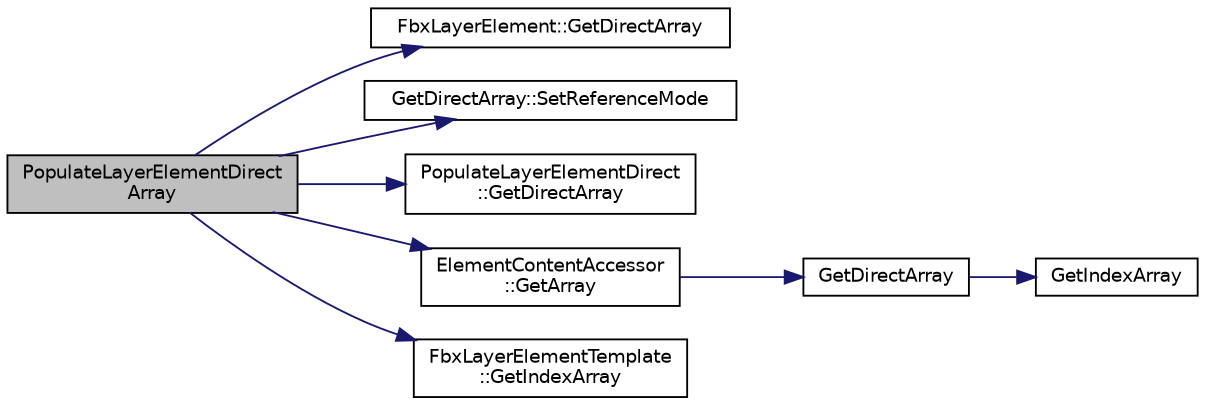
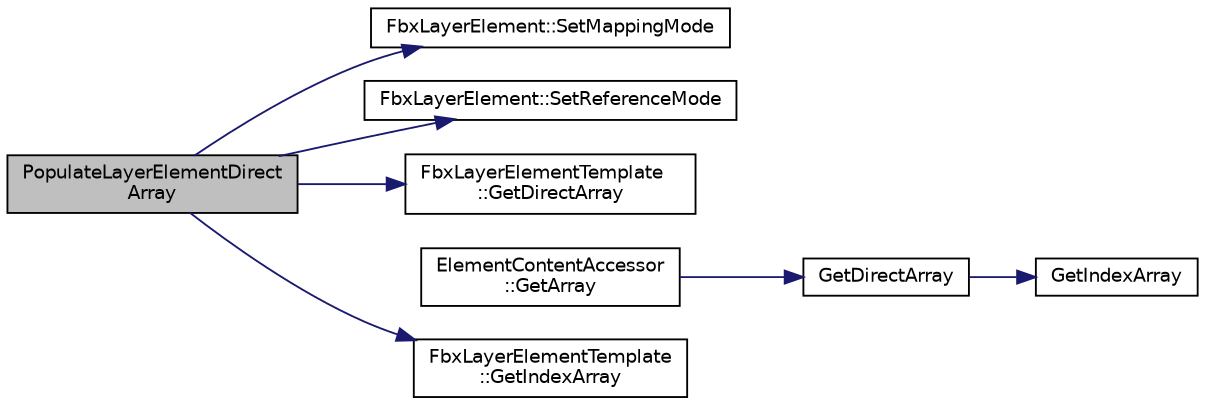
(550, 28) -> (550, 28)
(550, 100) -> (550, 100)
(550, 184) -> (550, 184)
(342, 228) -> none
